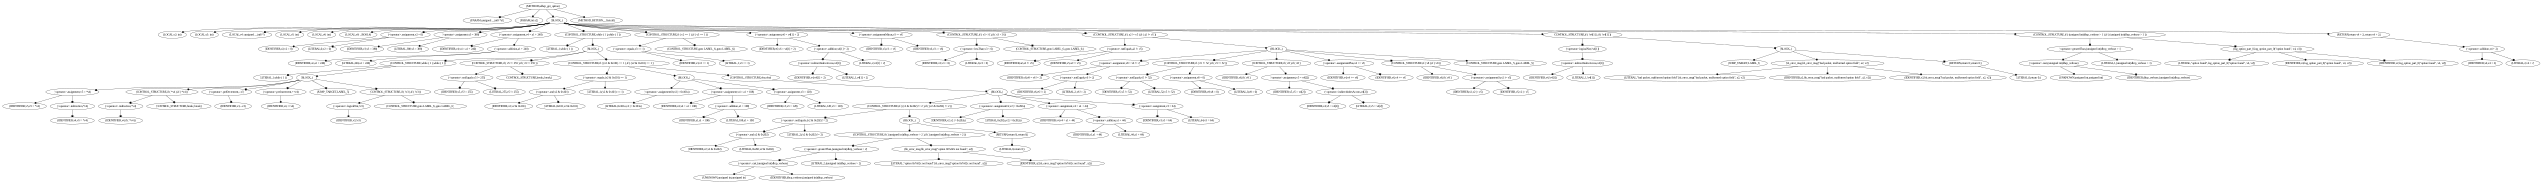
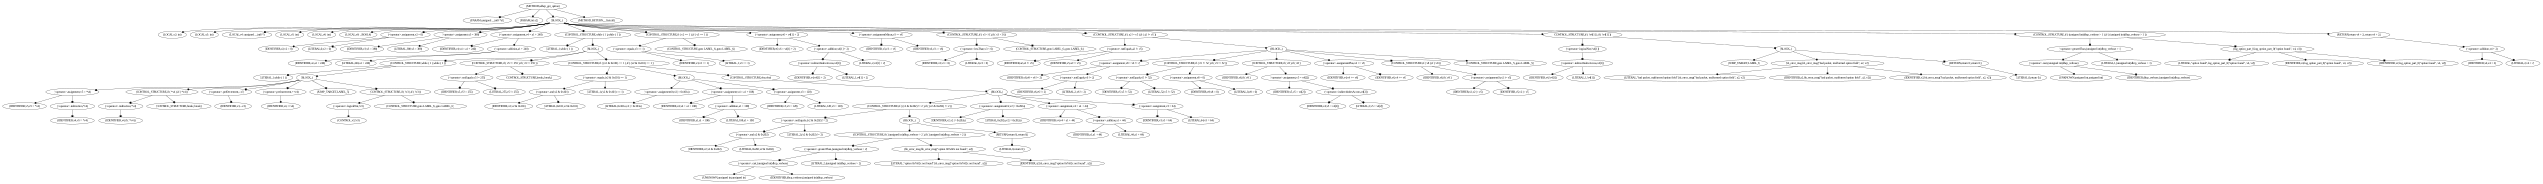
(348, 121) -> (348, 121)
